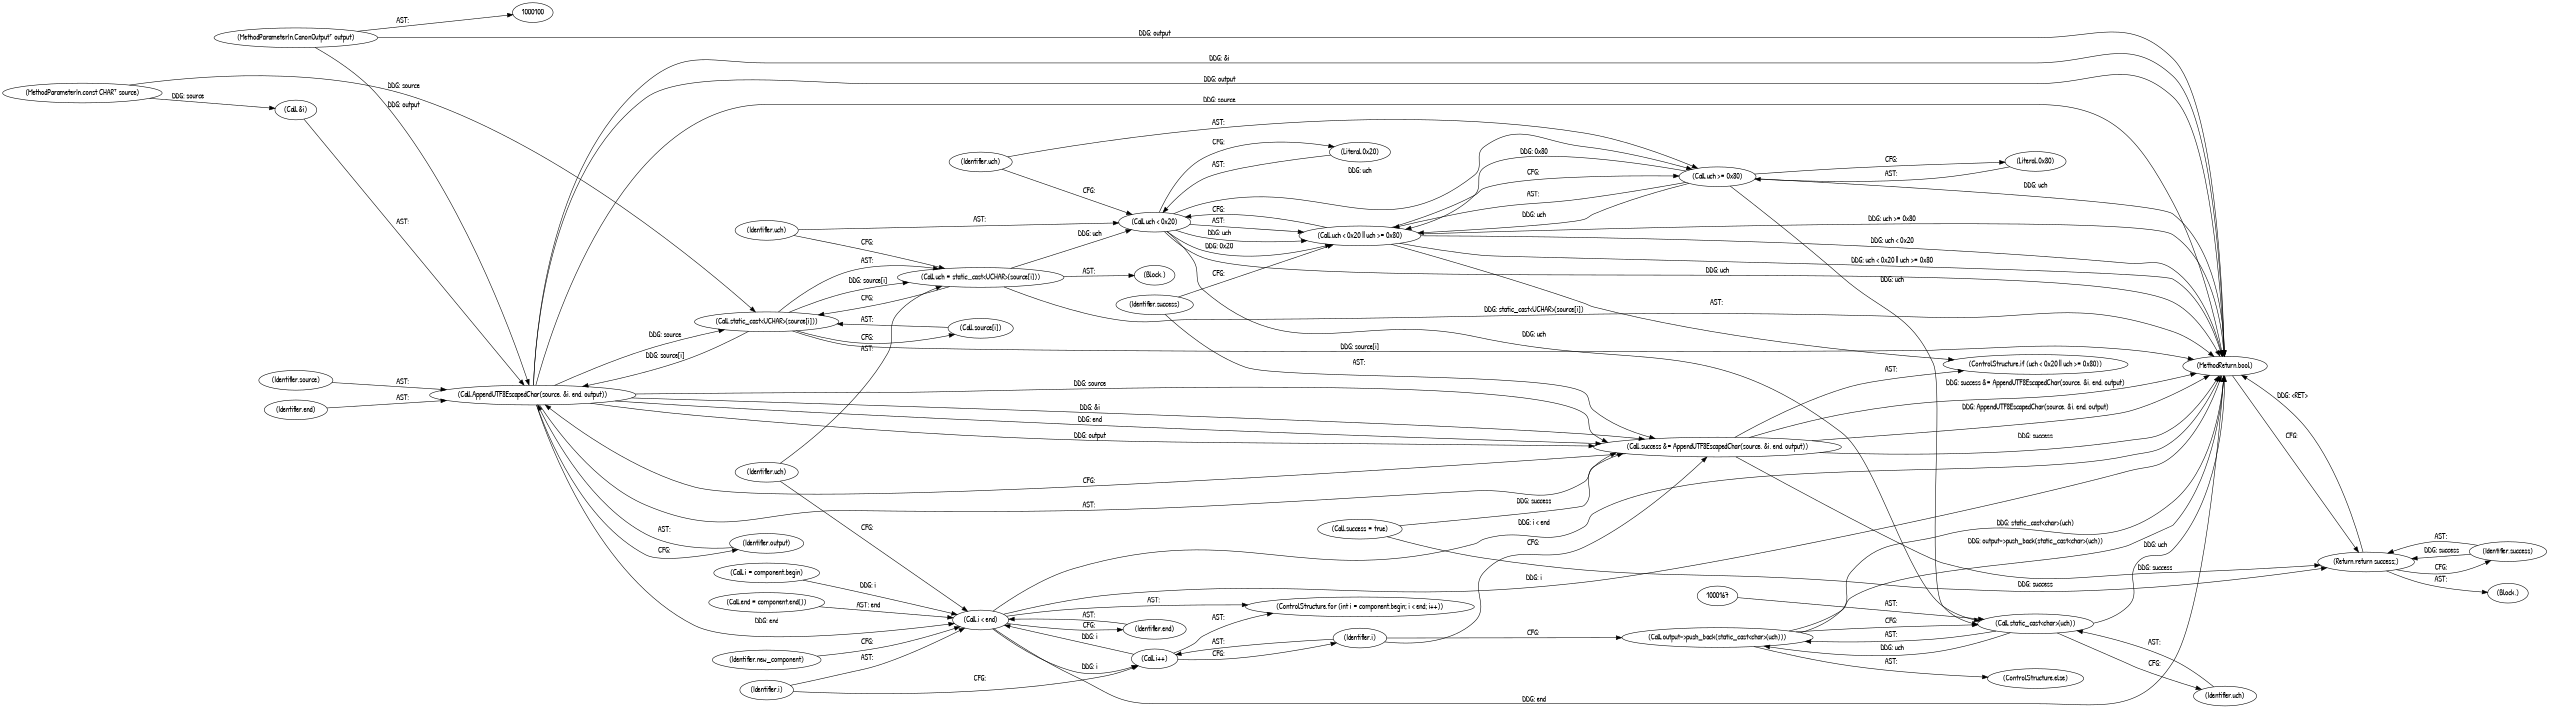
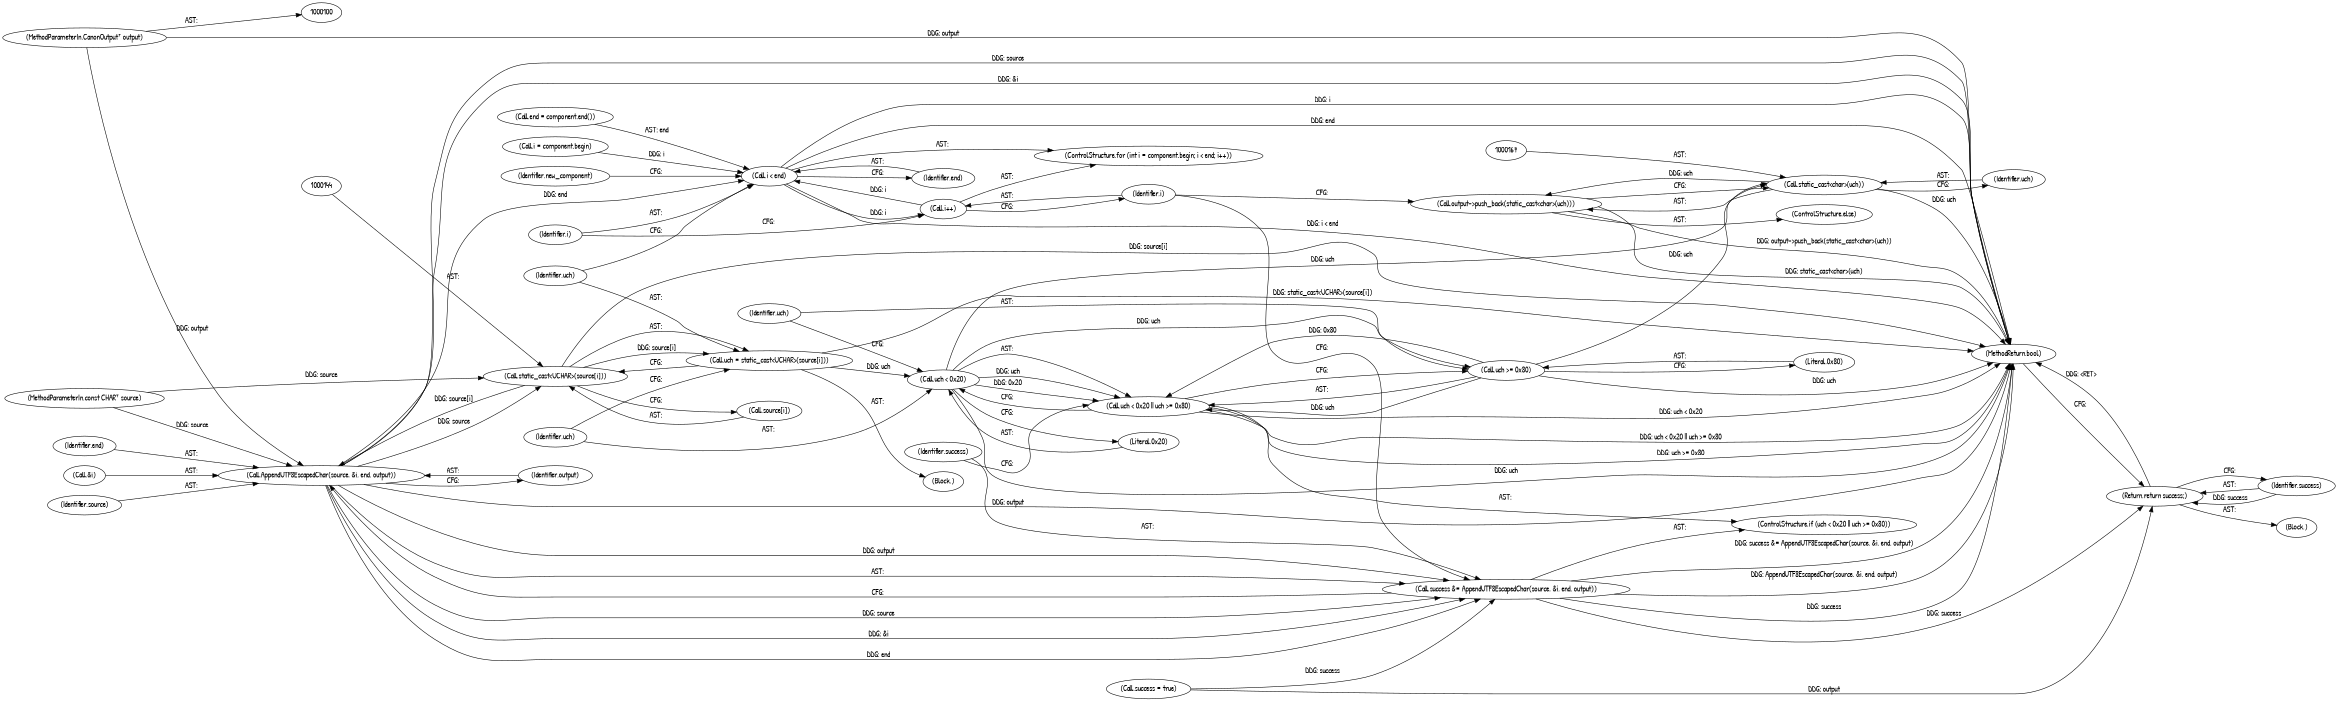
(210, 103) -> (200, 436)
none -> (321, 186)
(2036, 585) -> (1824, 690)
